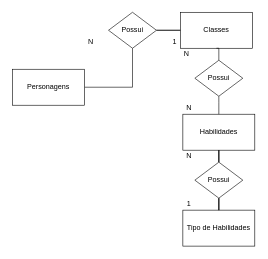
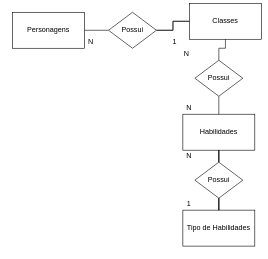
(216, 30) -> (225, 21)
(48, 87) -> (48, 30)
